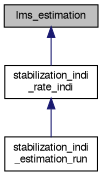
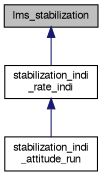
(51, 16) -> (51, 16)
(51, 154) -> (51, 154)
